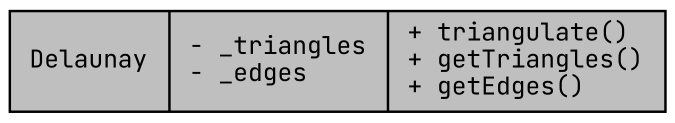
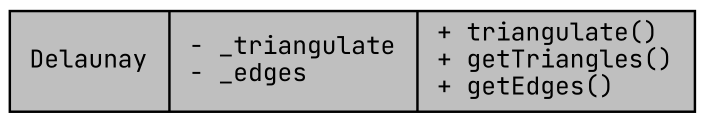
(279, 47) -> (293, 47)
